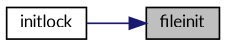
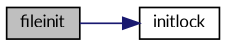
(108, 23) -> (101, 23)
